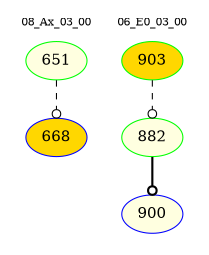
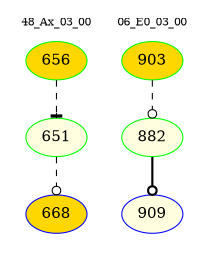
(56, 23) -> (56, 23)
none -> (56, 61)
(152, 214) -> (152, 214)
